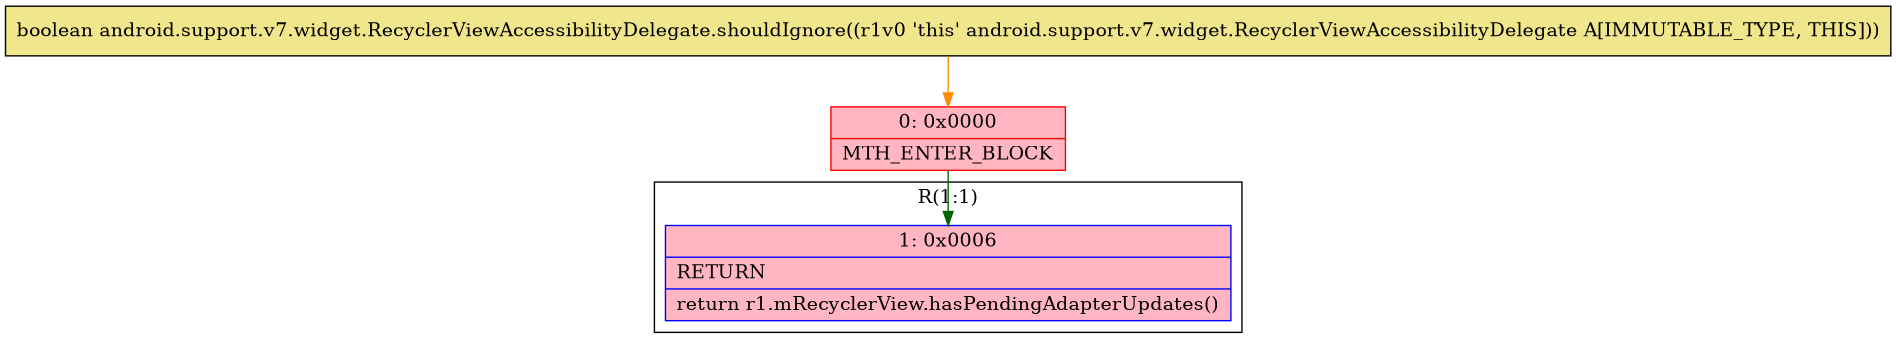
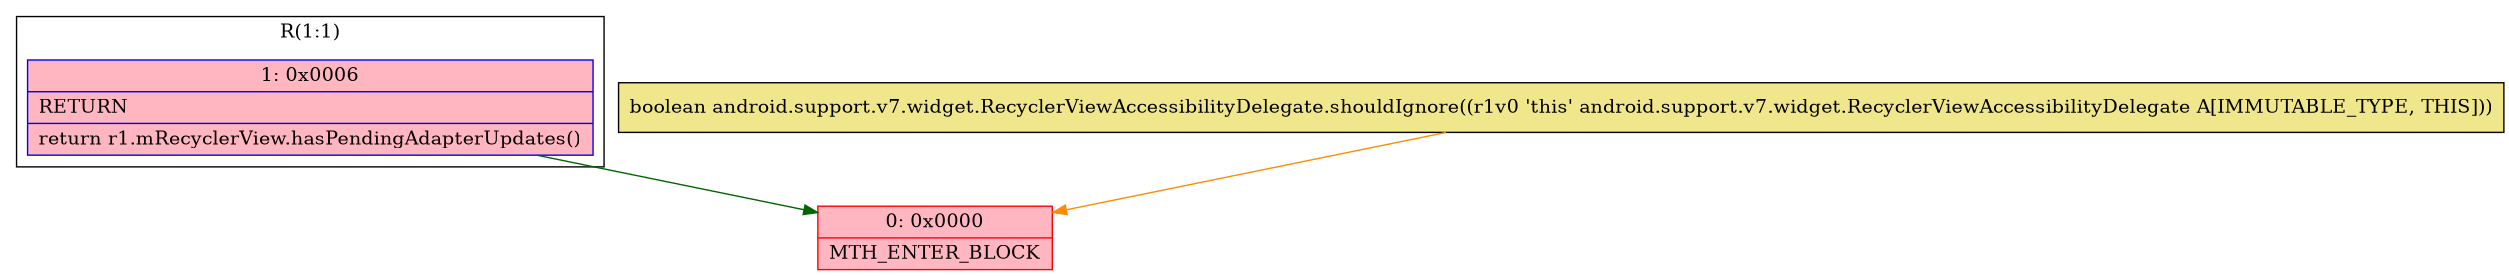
(948, 191) -> (670, 182)
